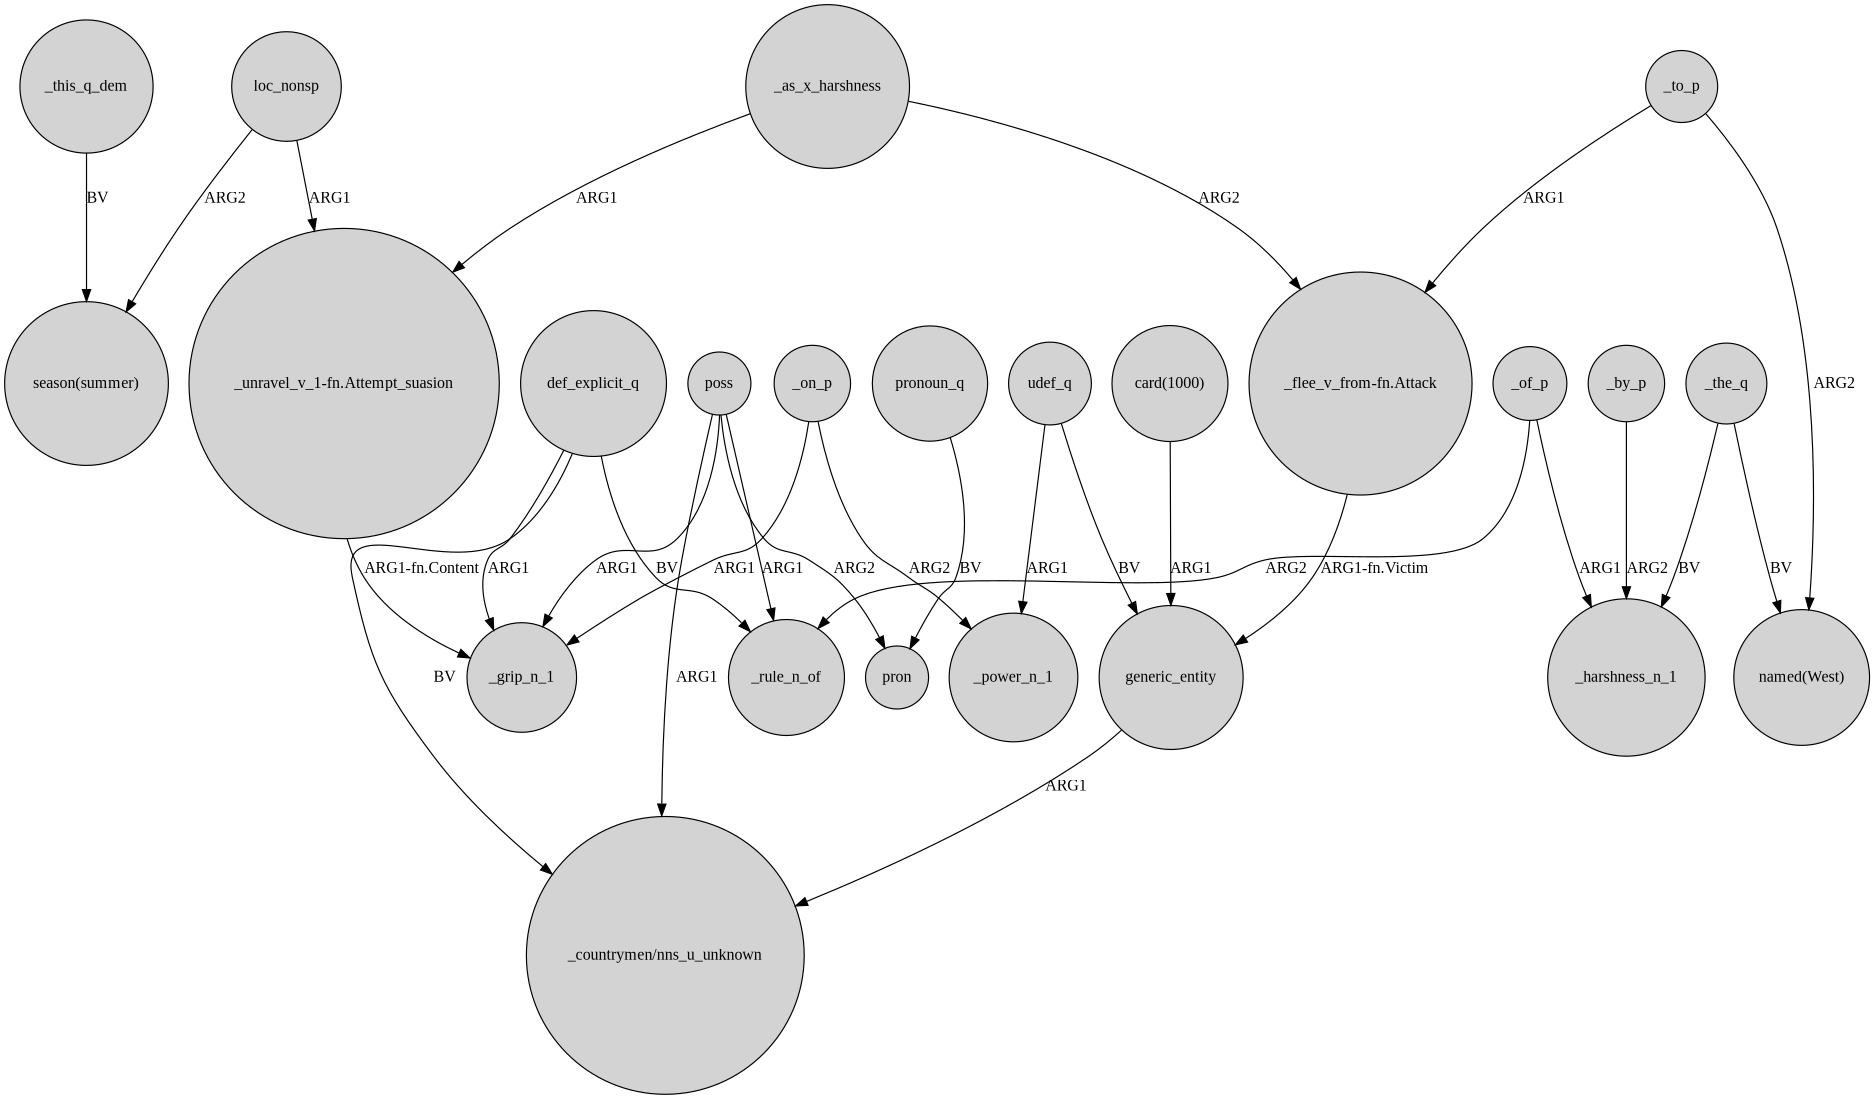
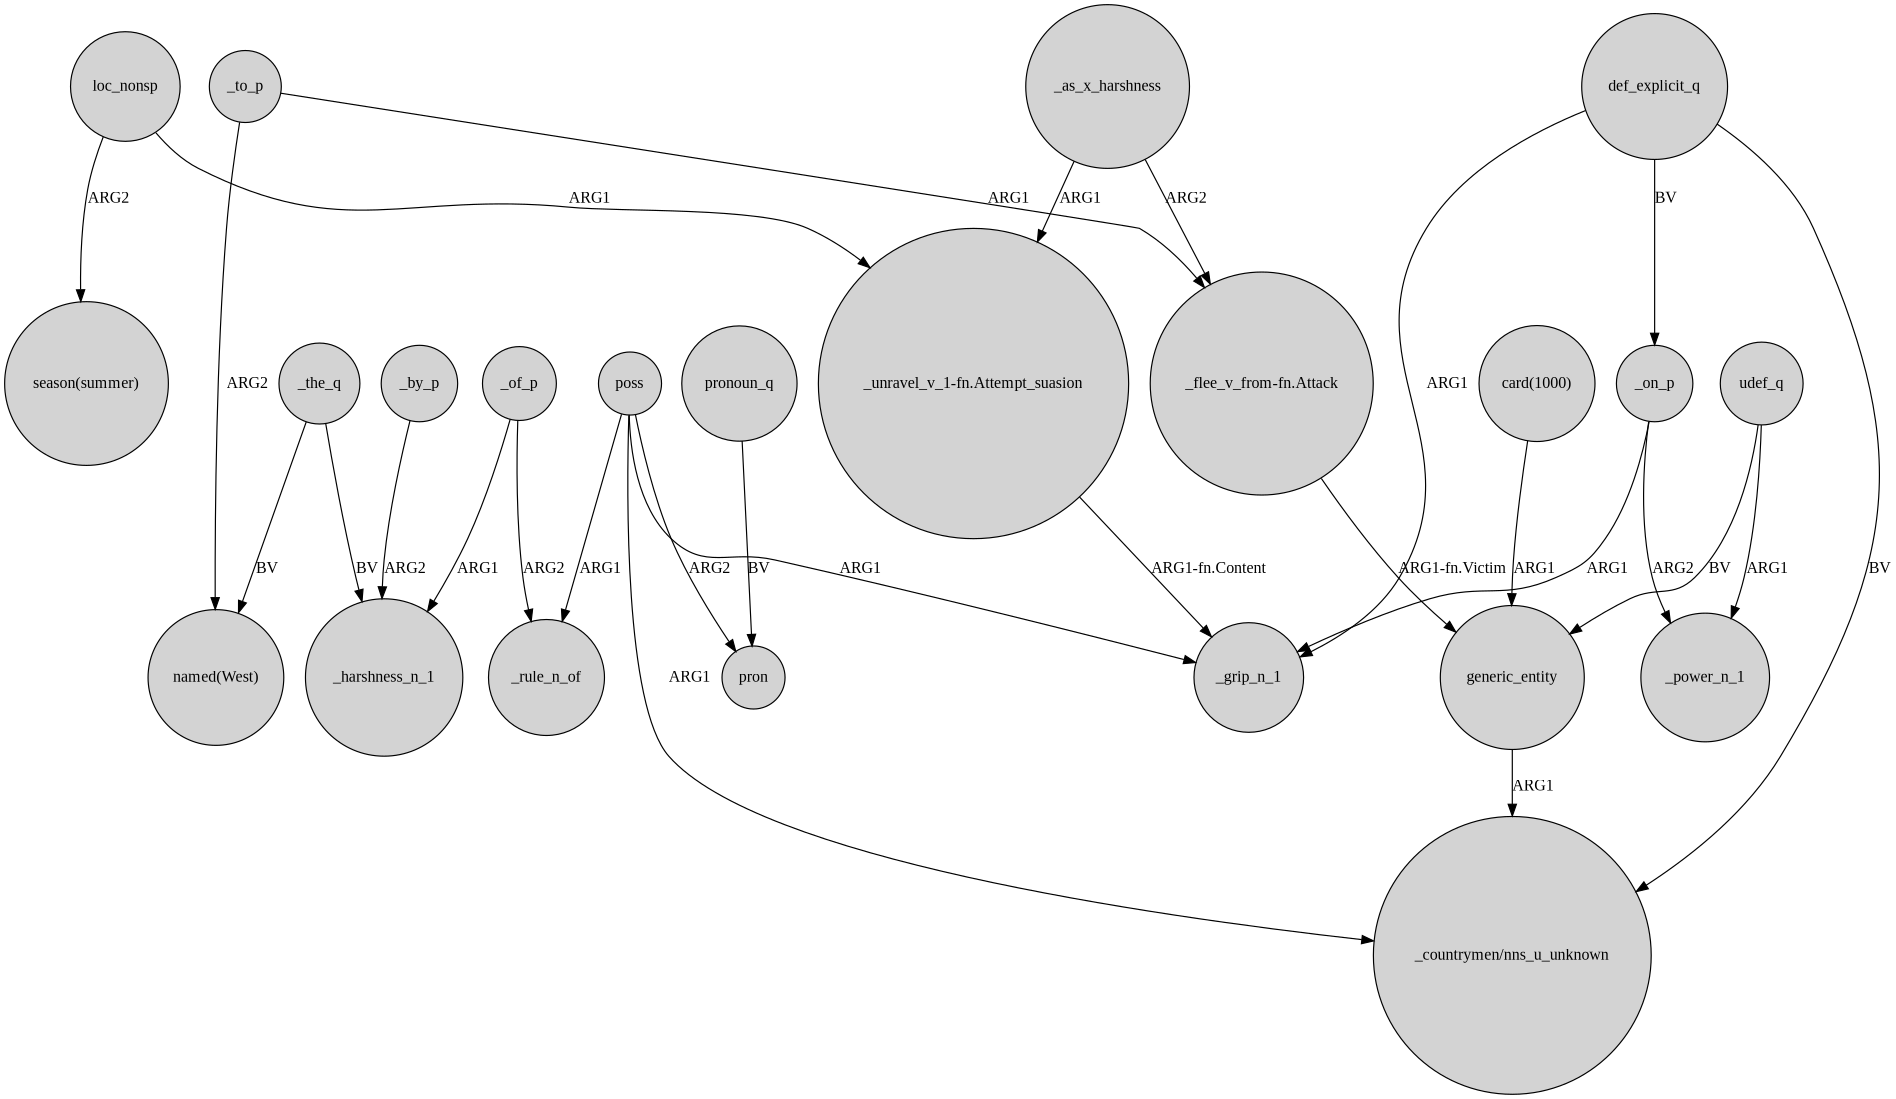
(87, 87) -> none
(644, 564) -> (1655, 246)
